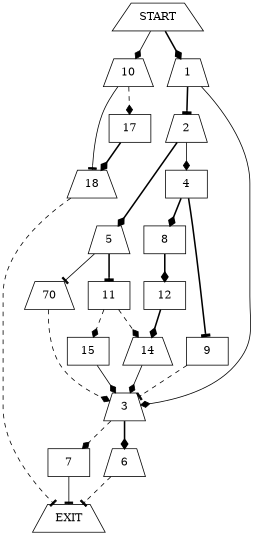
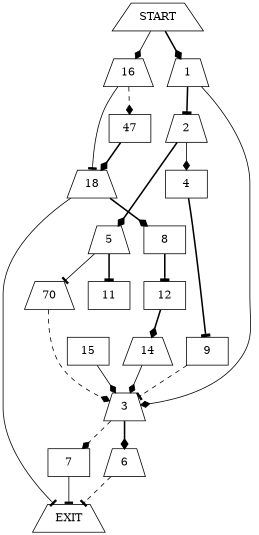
(128, 73) -> (128, 73)
(130, 128) -> (130, 128)
(177, 208) -> (124, 209)
(165, 266) -> (165, 266)
(100, 319) -> none
(126, 320) -> none
(3, 344) -> (3, 344)
